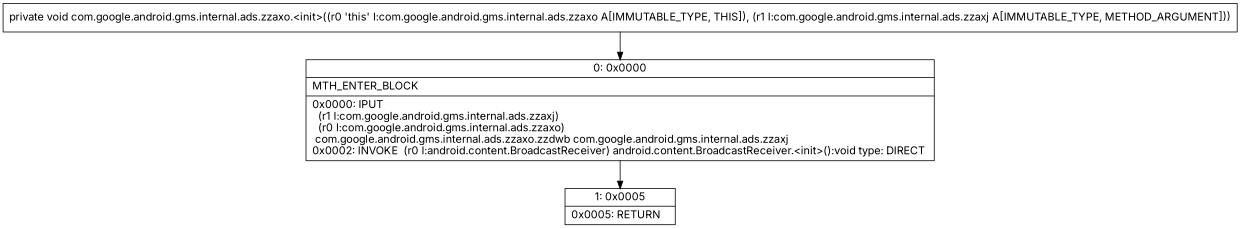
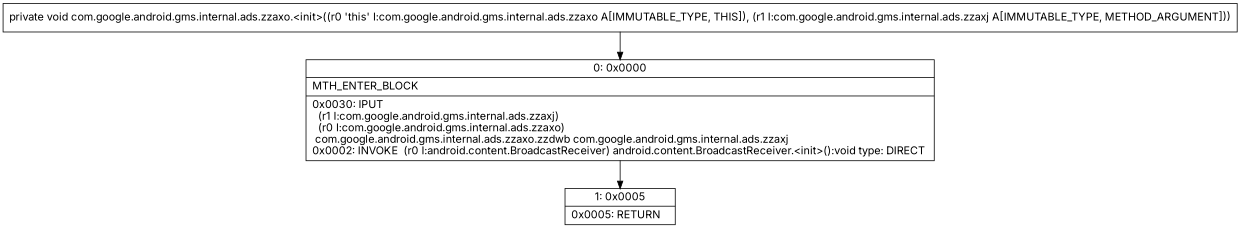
(351, 105) -> (351, 105)
